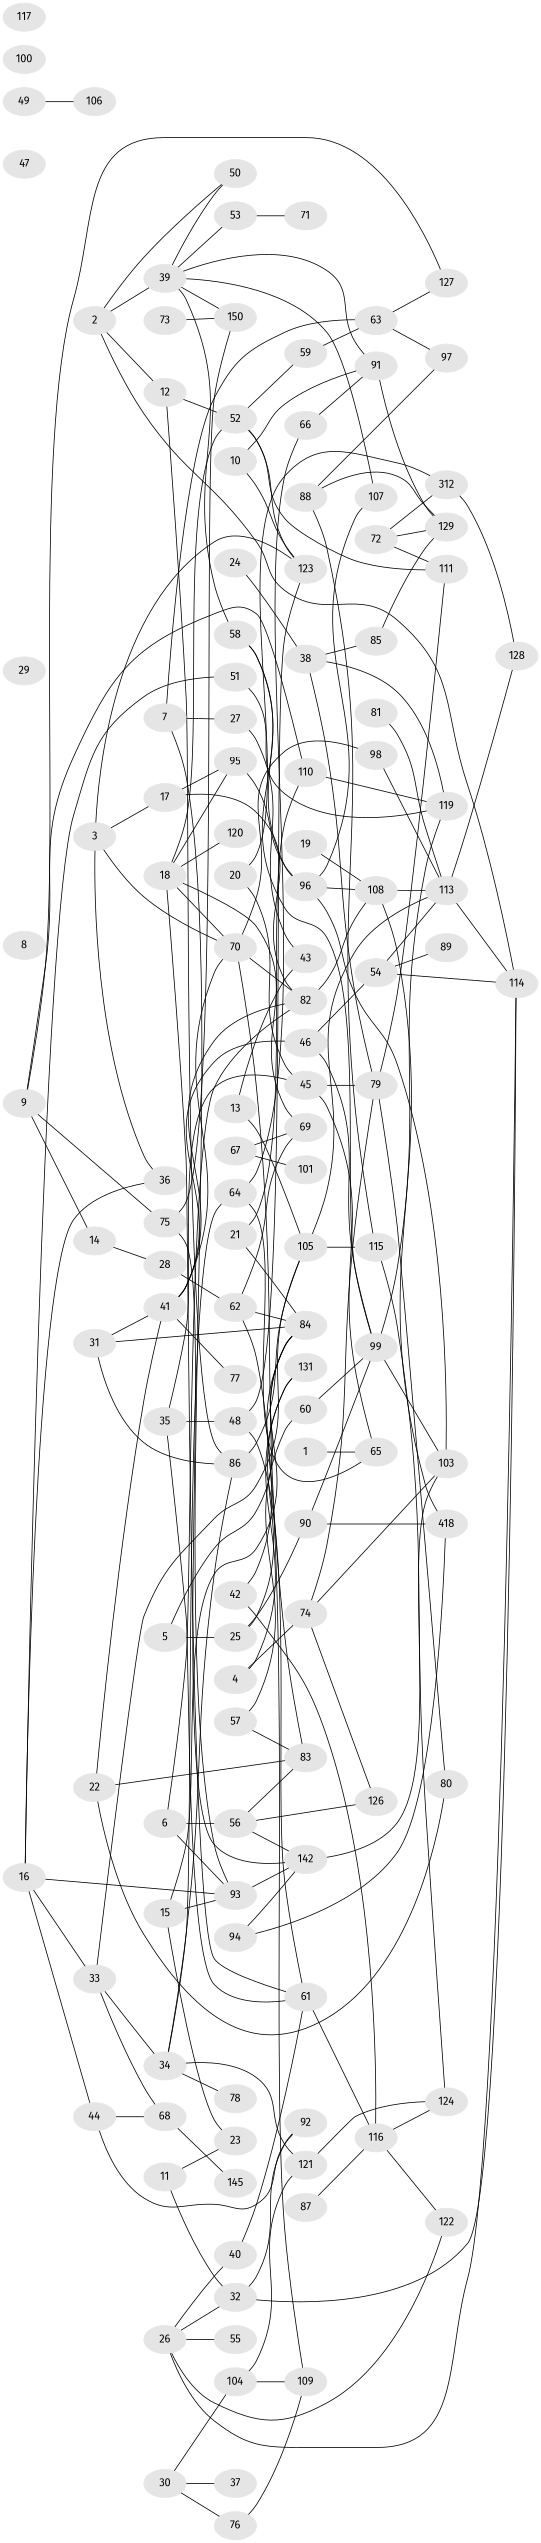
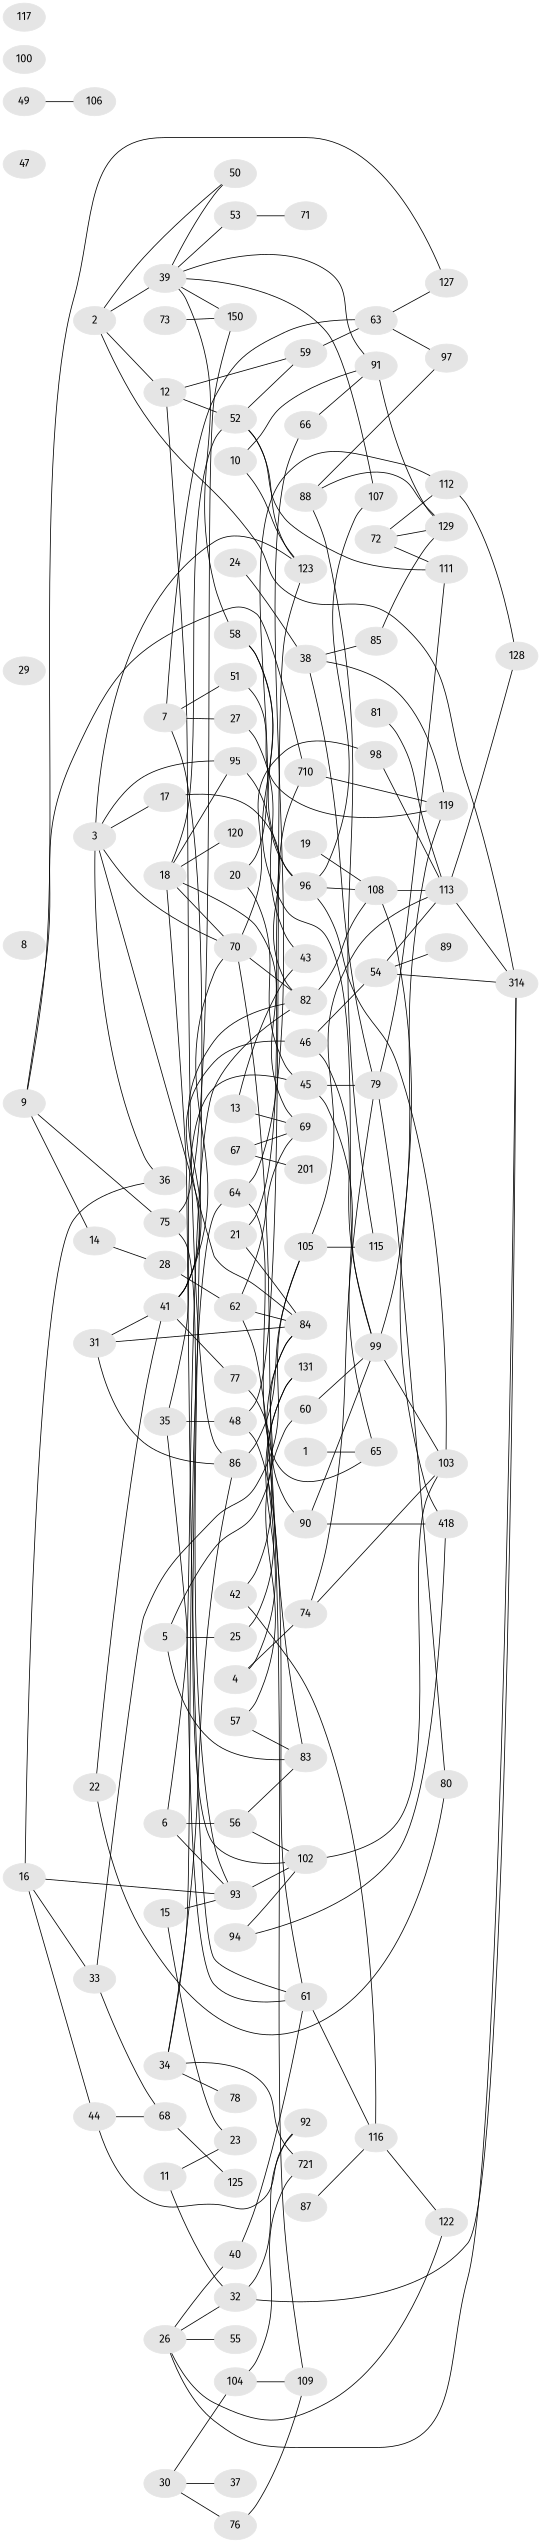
none -> (235, 373)
(446, 485) -> (446, 485)
(306, 773) -> (306, 773)
(200, 780) -> (148, 774)
(517, 984) -> (517, 984)
(306, 1170) -> (306, 1170)
(281, 1184) -> (266, 1117)
(42, 1231) -> (200, 697)
(284, 1570) -> (278, 1483)
(204, 1601) -> (170, 1101)
(213, 1771) -> (206, 1735)
(376, 1802) -> none
(306, 1859) -> (306, 1859)
(129, 2023) -> none
(446, 2102) -> none
(306, 2165) -> (306, 2165)
(235, 2183) -> (235, 2183)
